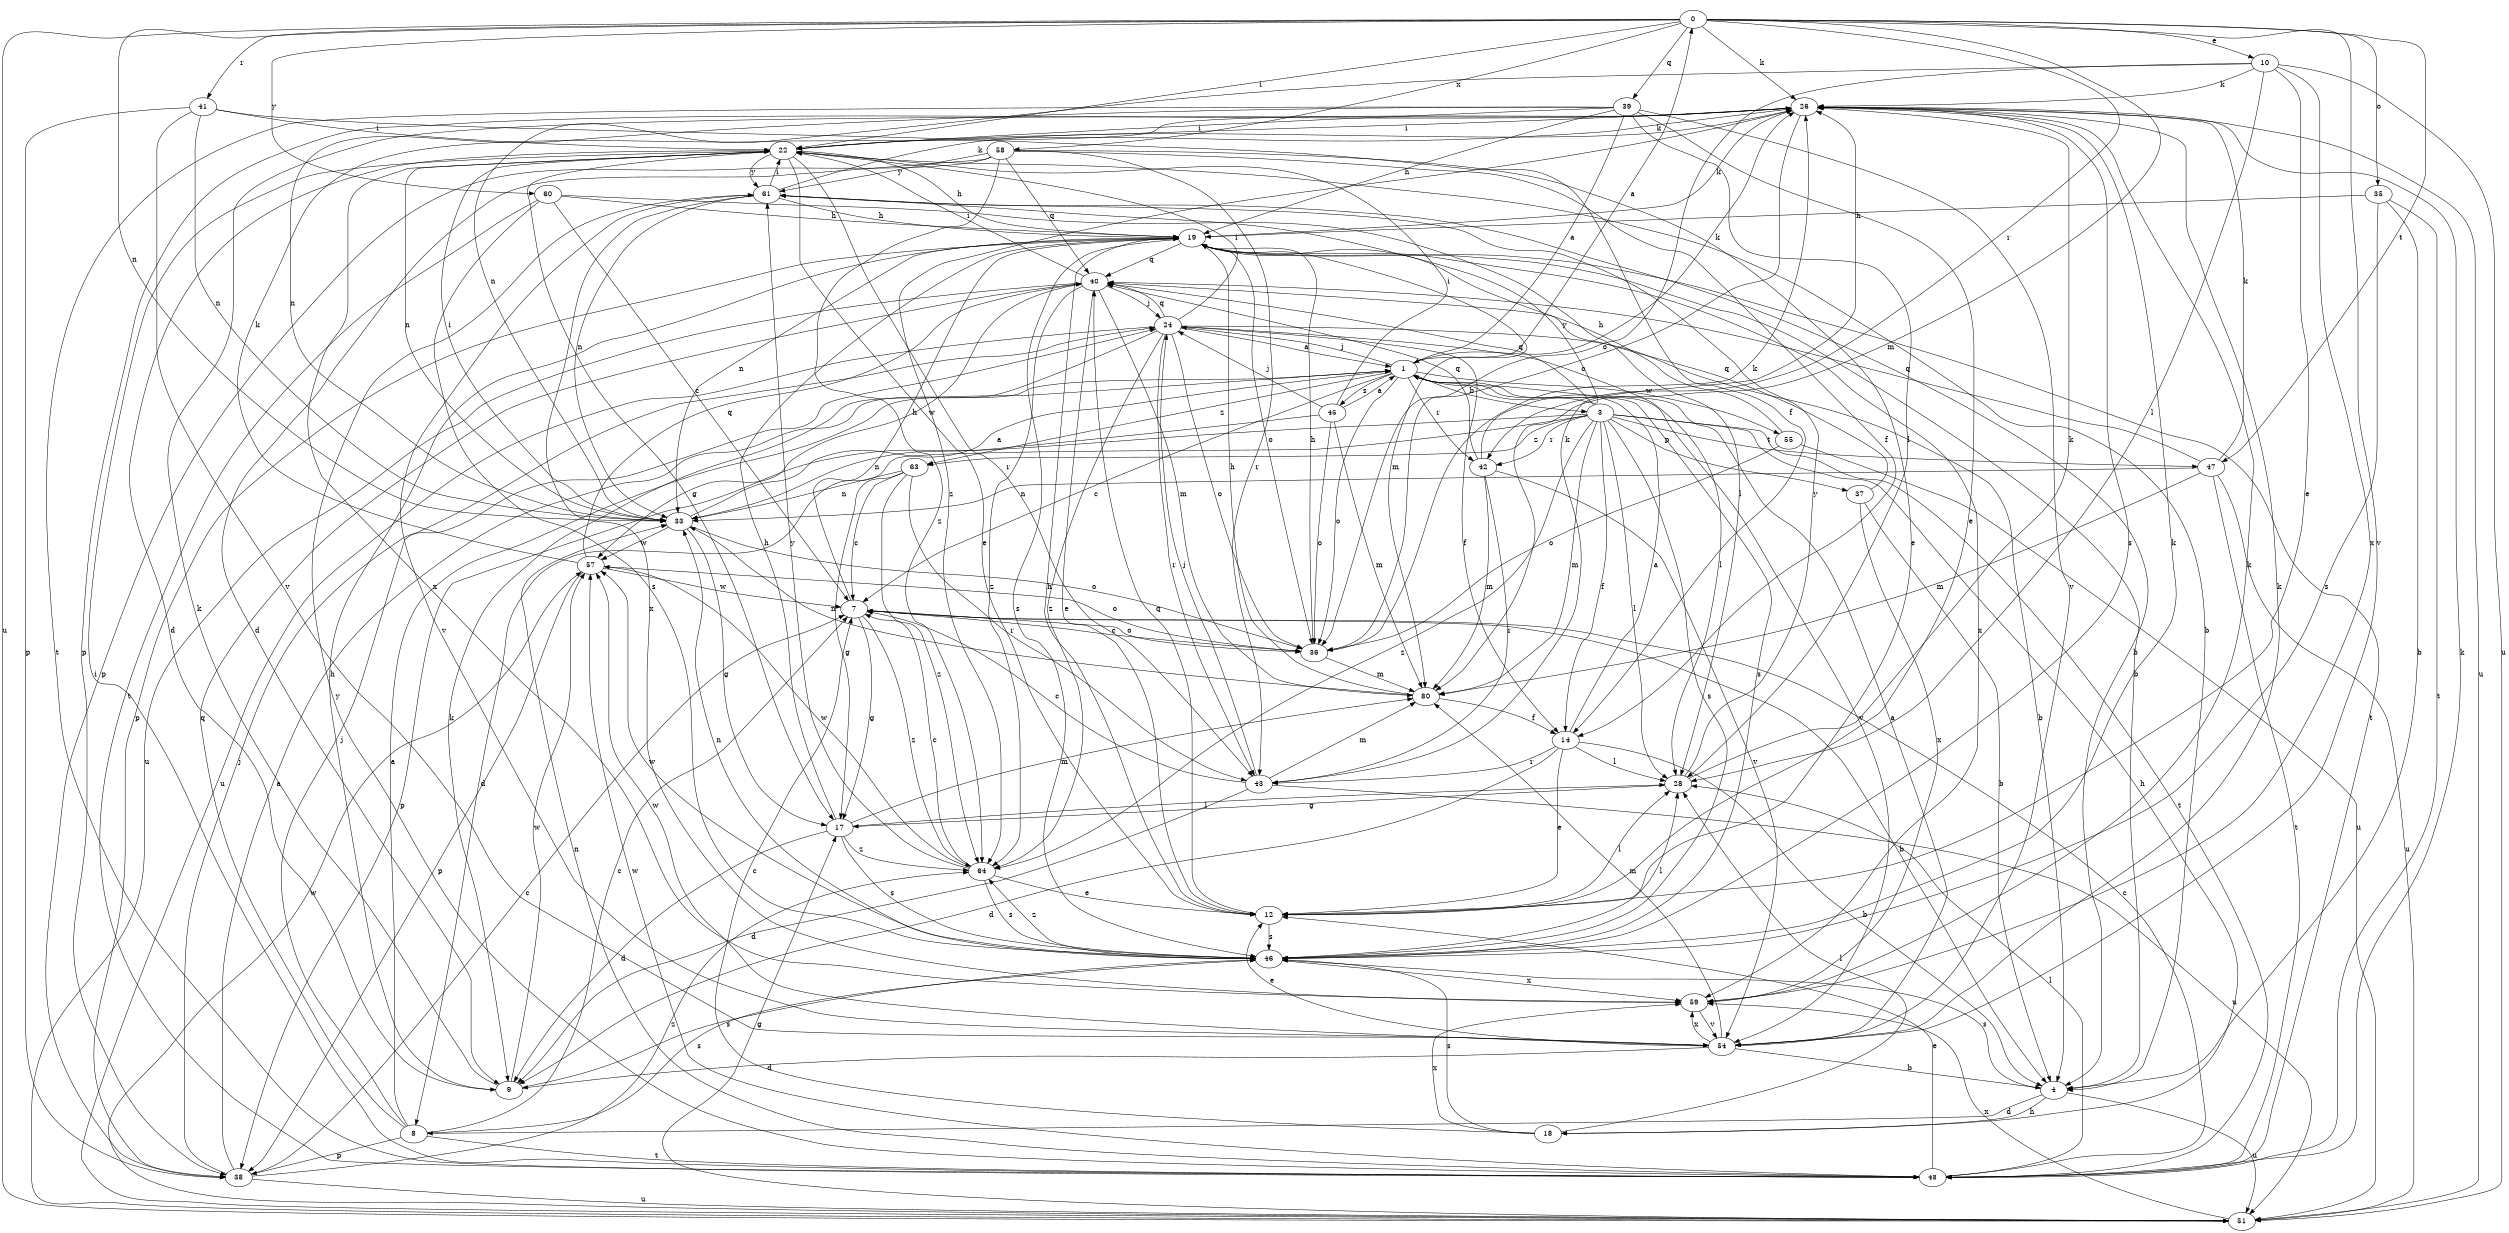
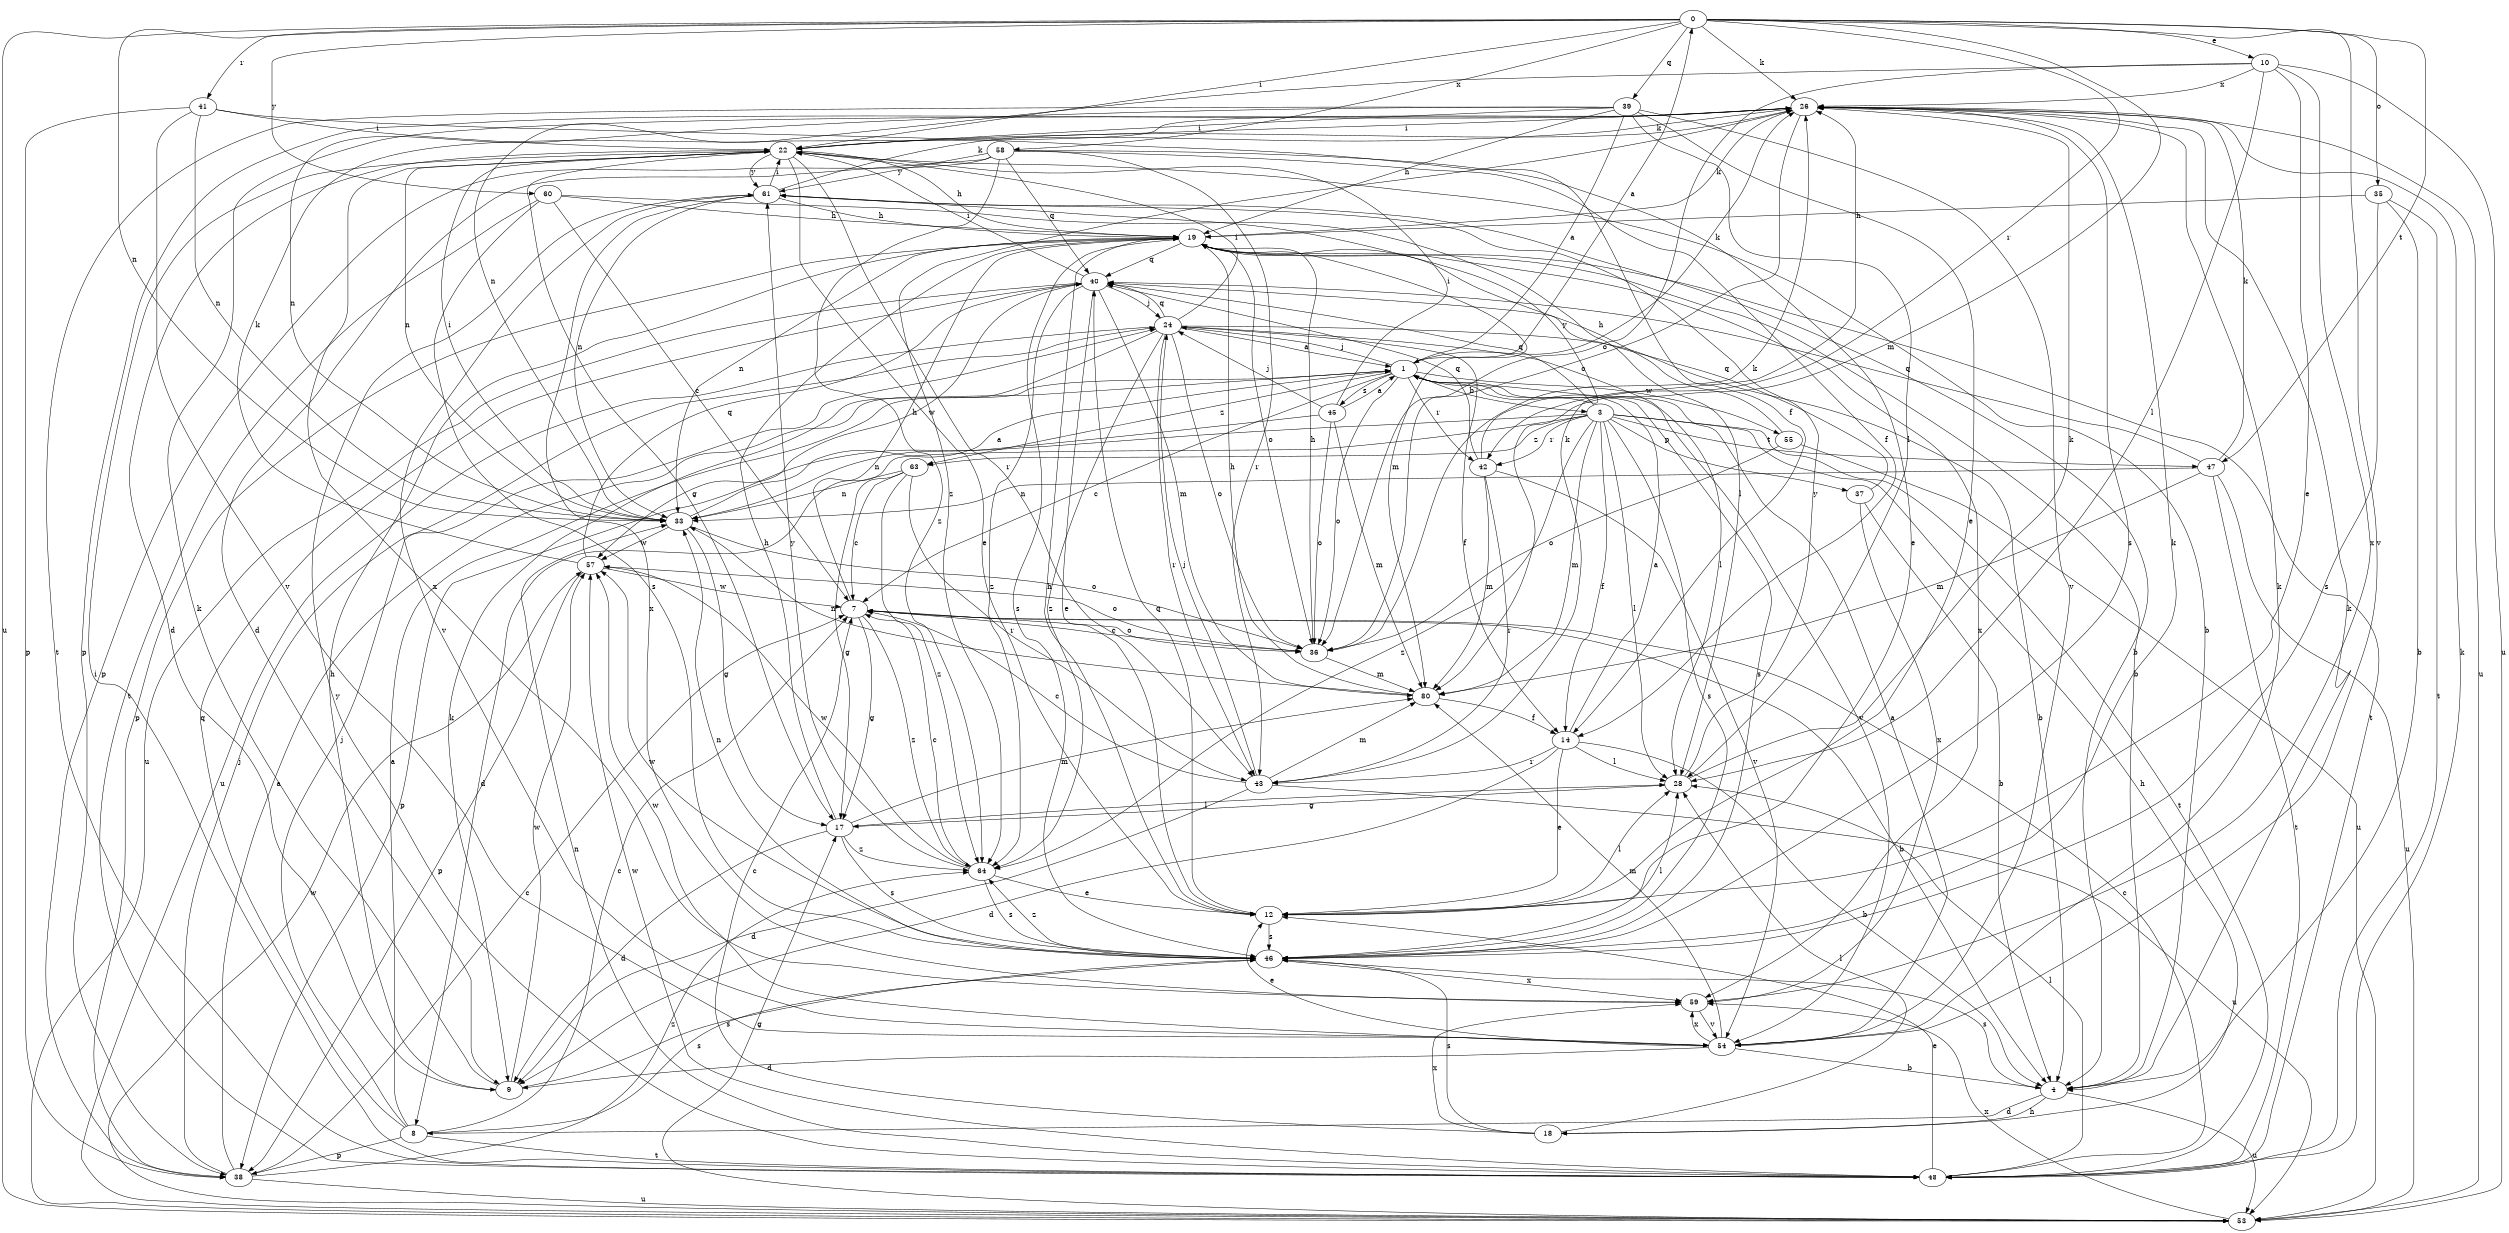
(2223, 85) -> (2223, 85)
(2249, 530) -> (2327, 483)
(2242, 1221) -> (2242, 1221)
